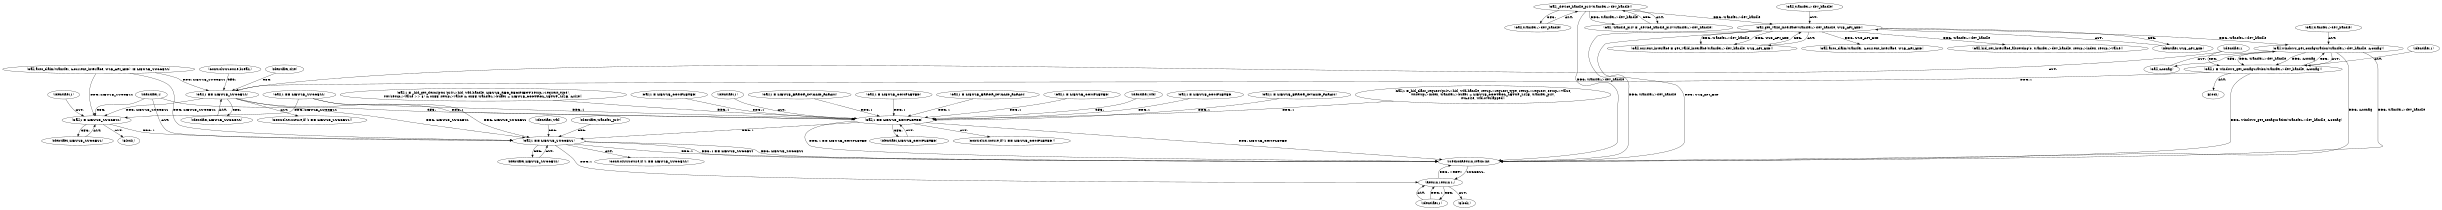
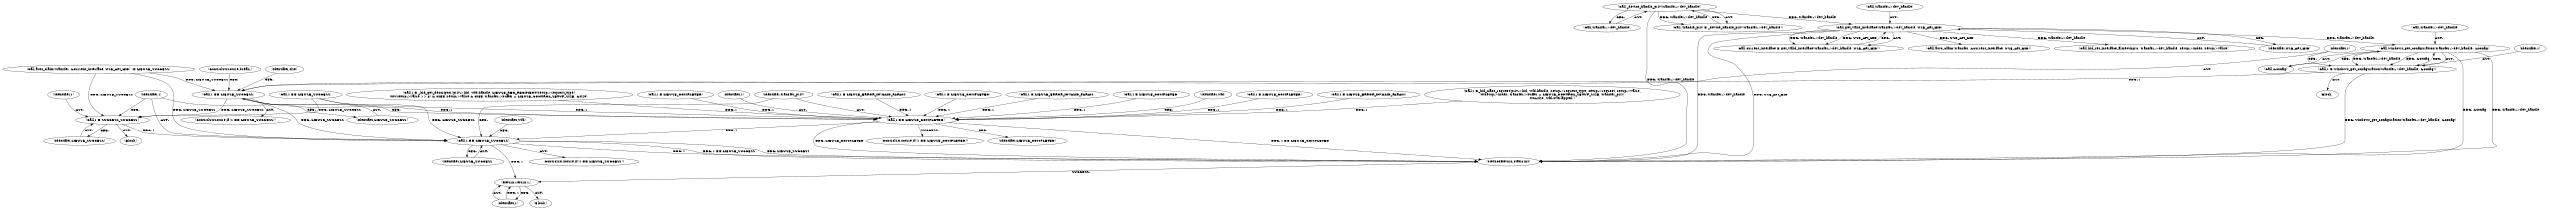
(97, 120) -> (113, 120)
(905, 131) -> (842, 109)
(964, 131) -> (931, 131)
(1440, 170) -> none
